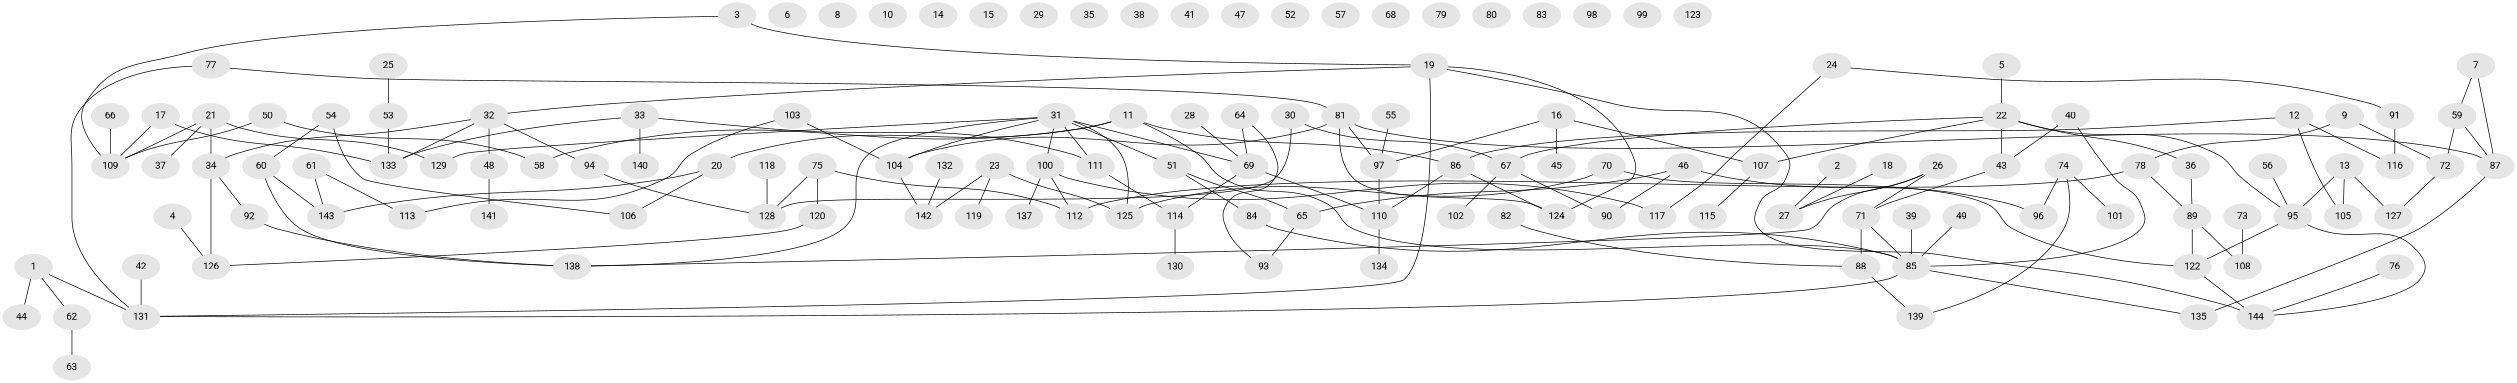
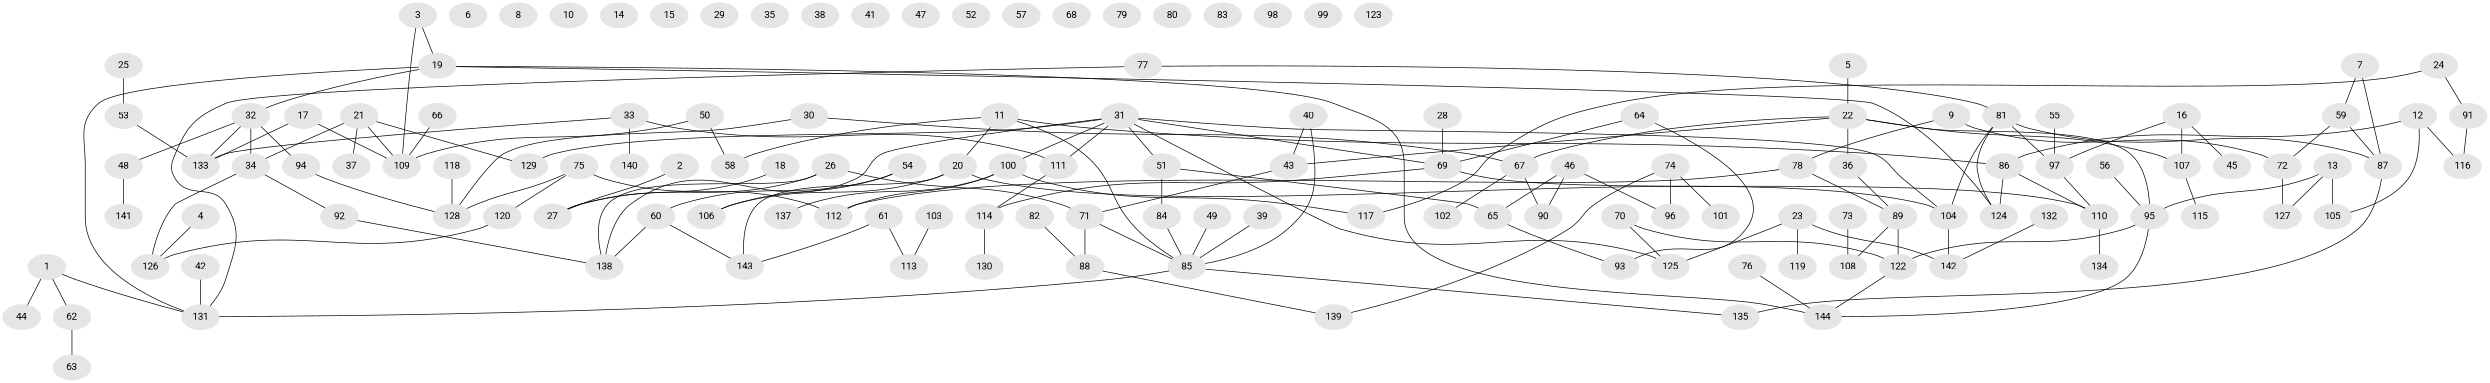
(843, 141) -> (1429, 192)
